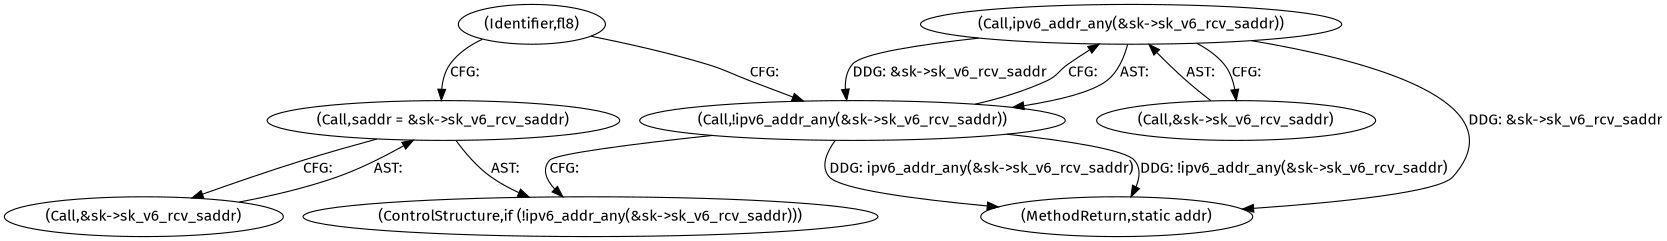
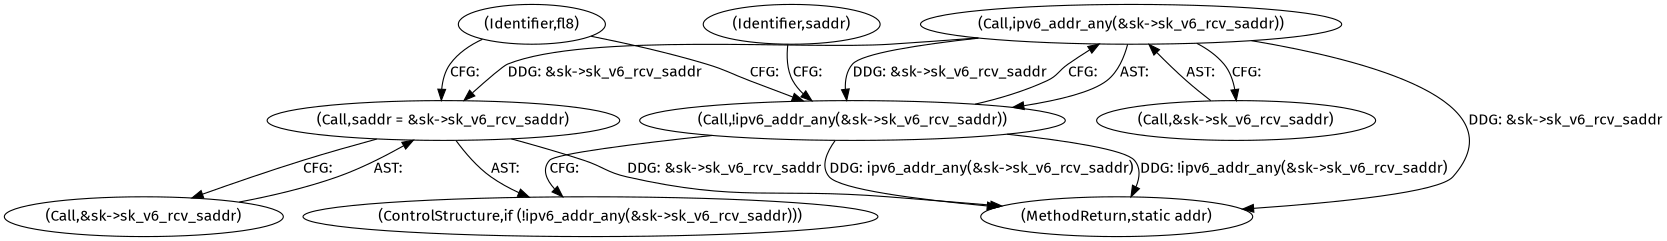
none -> (792, 24)
none -> (719, 44)
none -> (747, 193)
